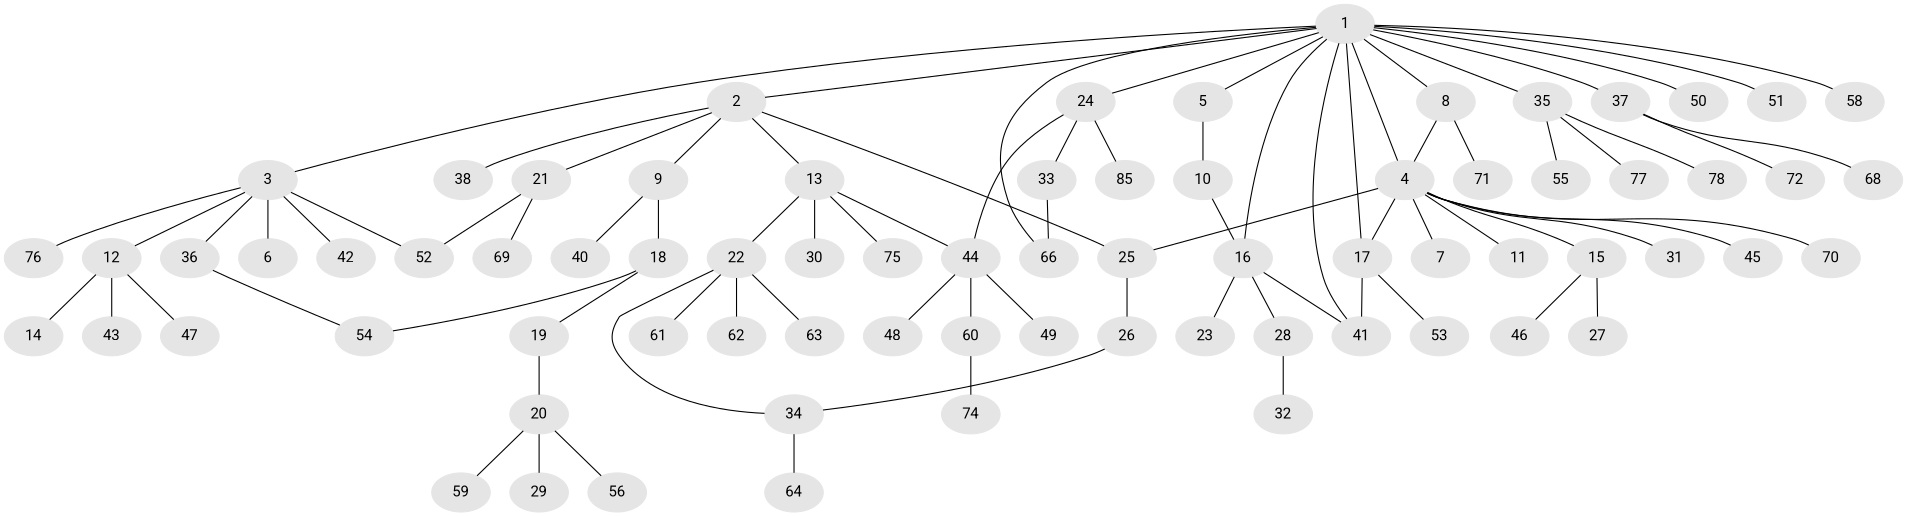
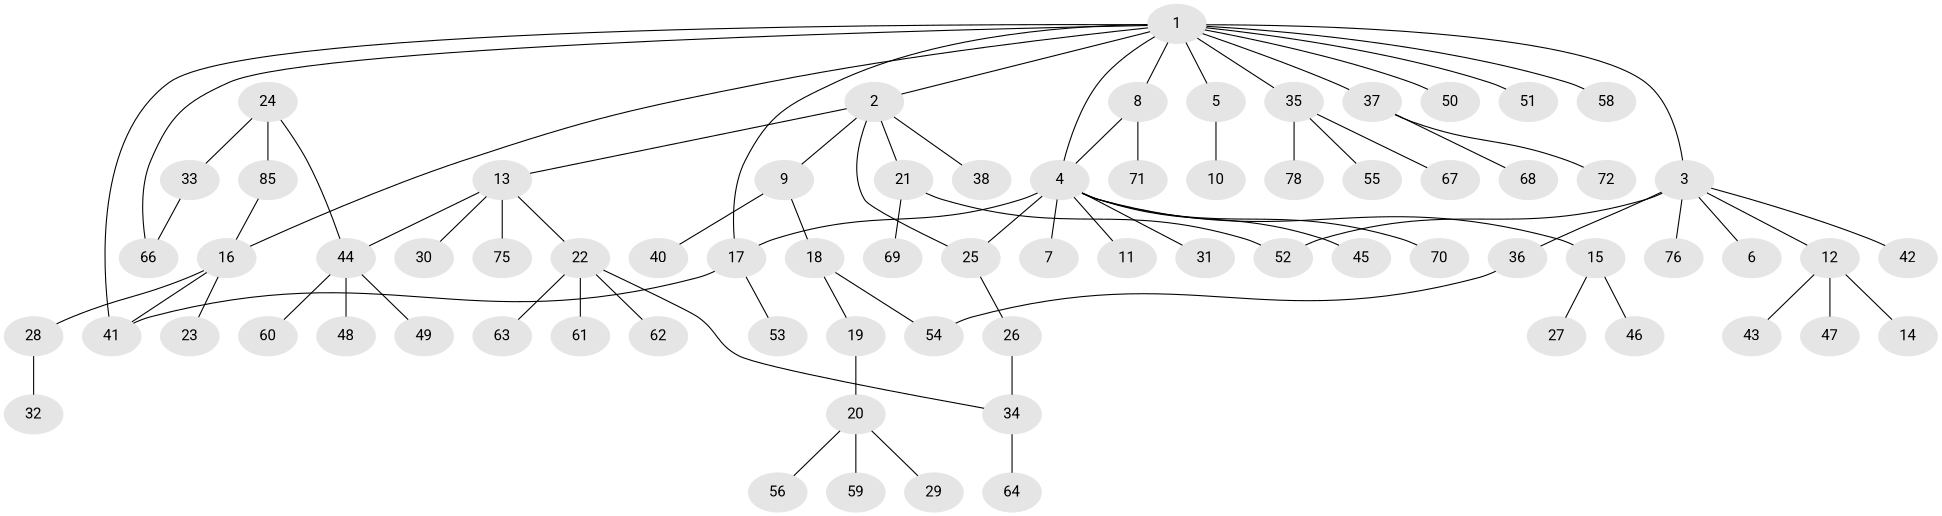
(1215, 63) -> none
(1639, 180) -> (1450, 180)
(1223, 219) -> (247, 219)
(971, 414) -> none
